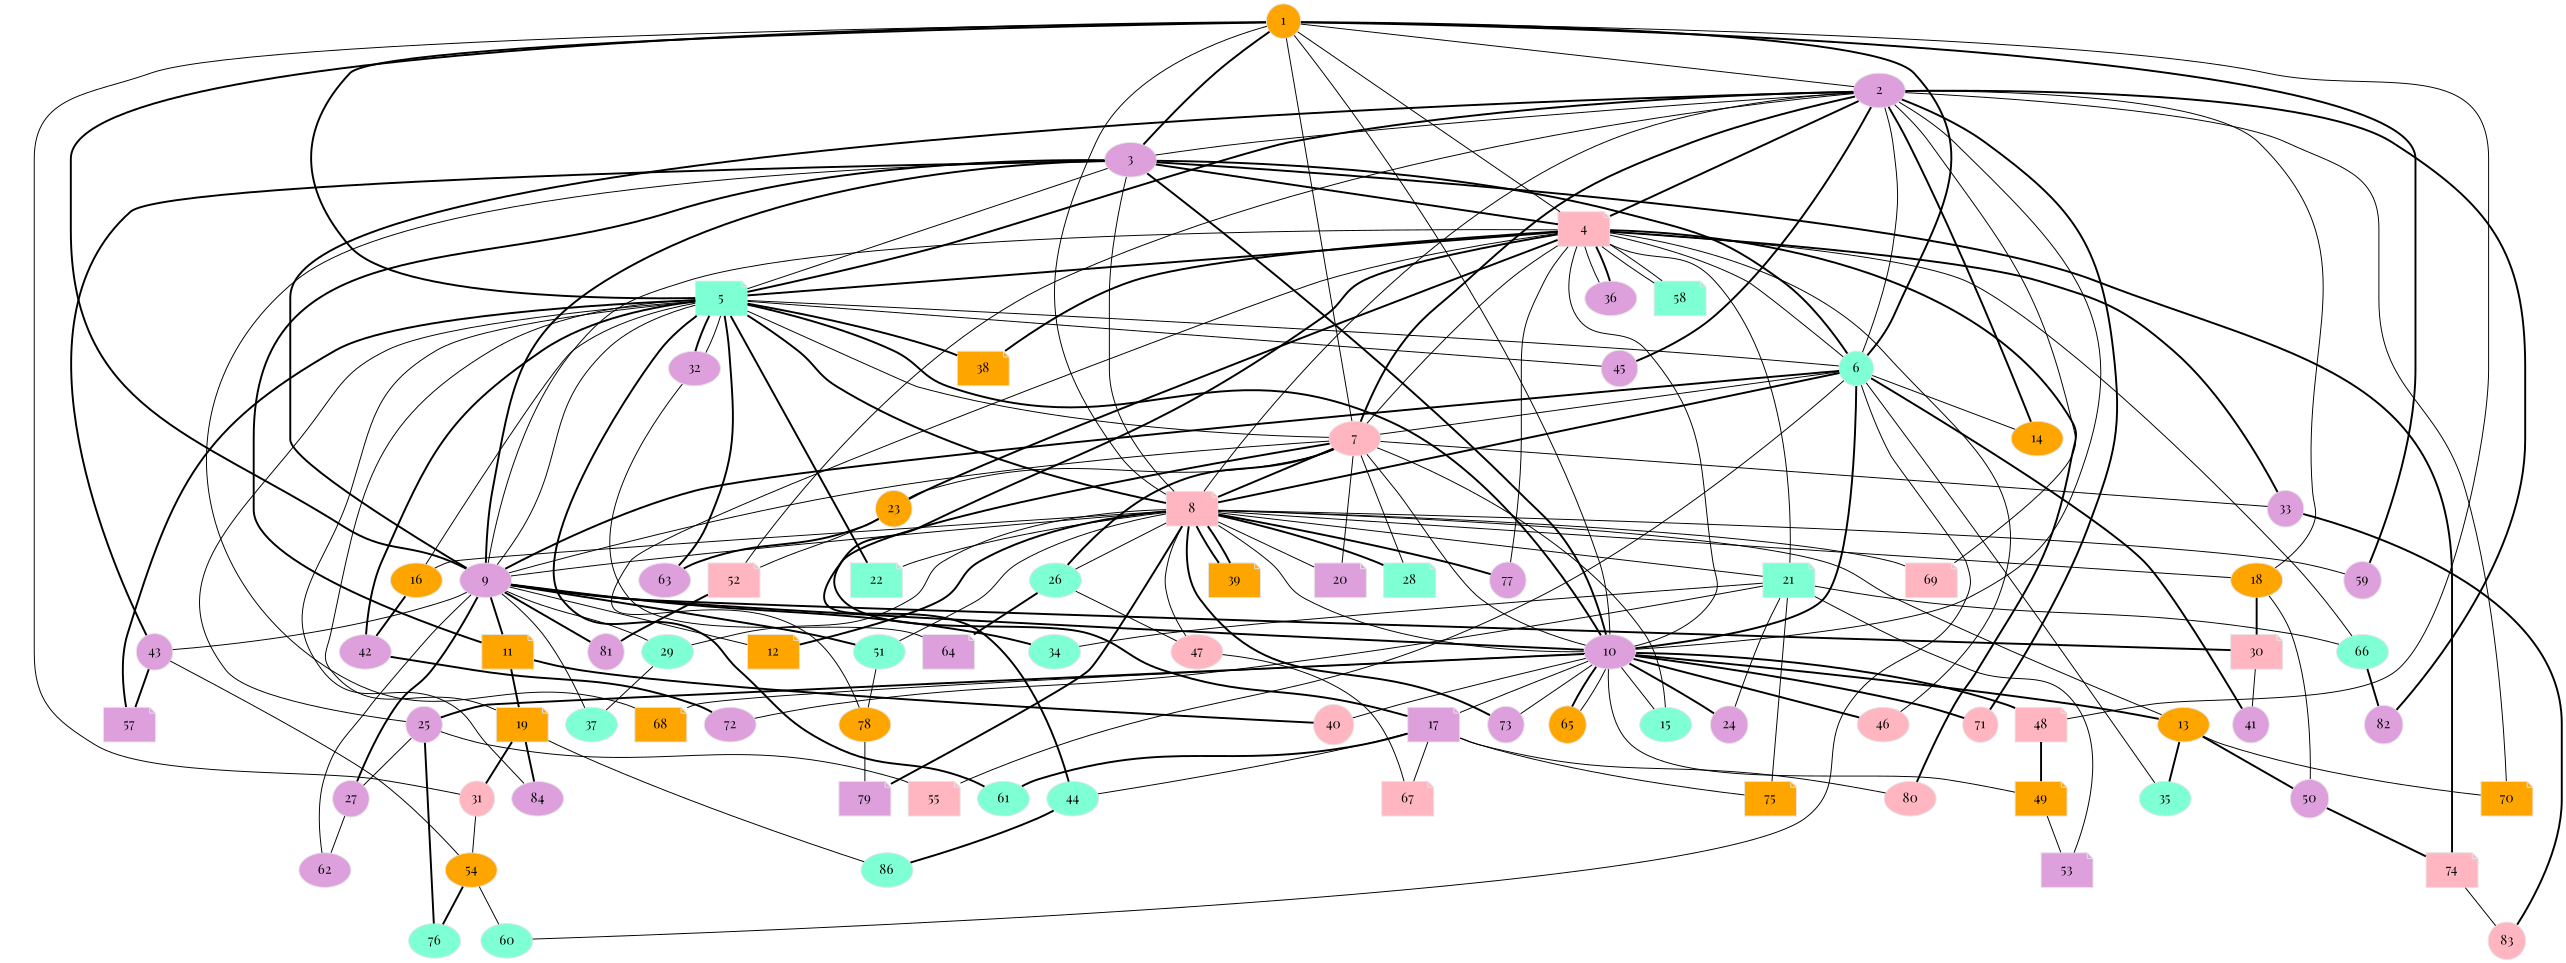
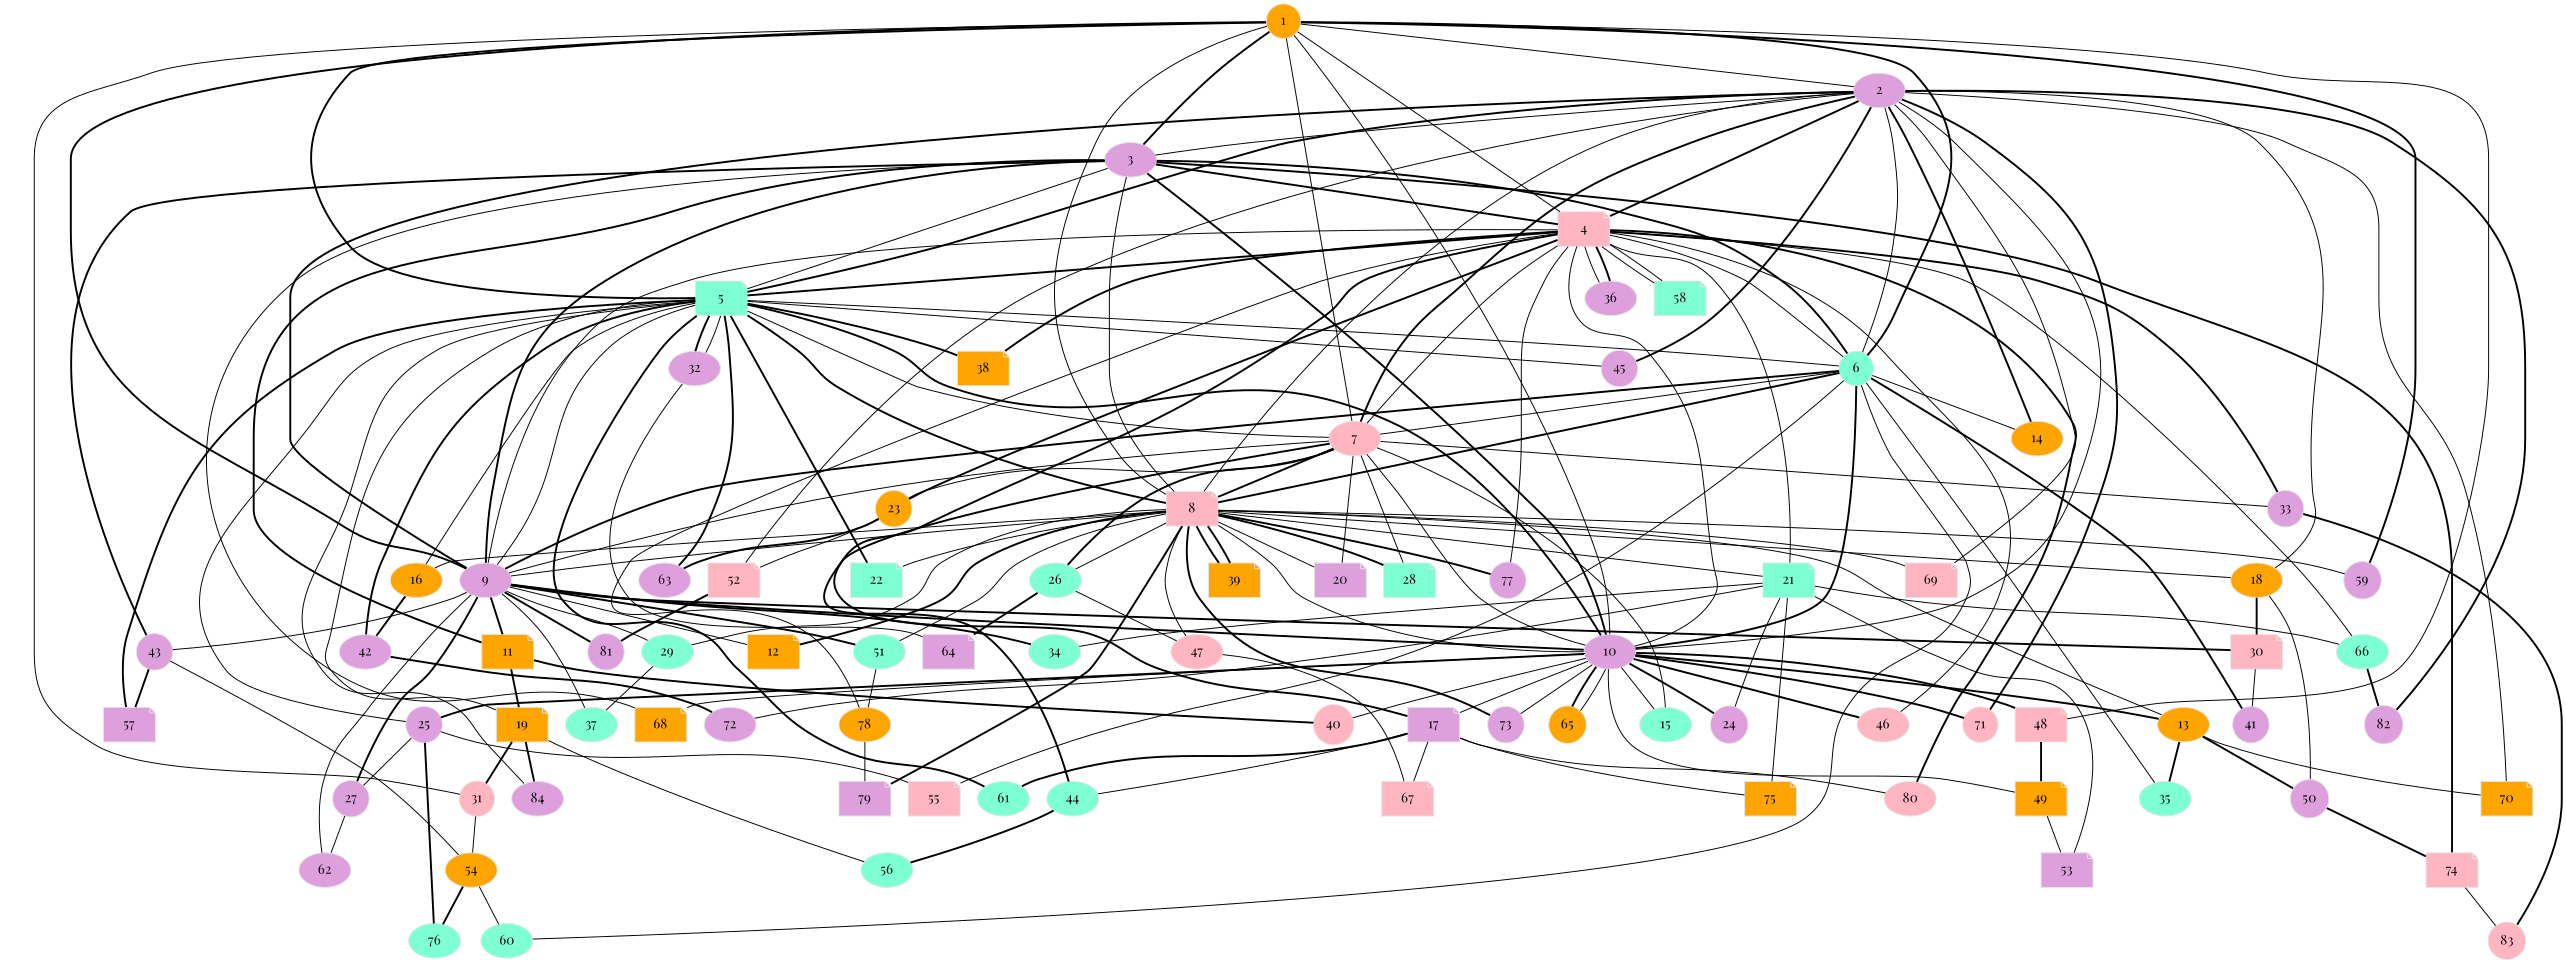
(887, 870) -> (887, 870)
